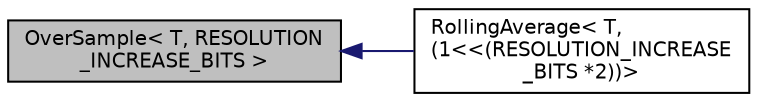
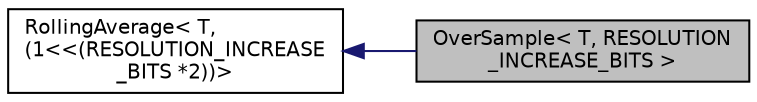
(388, 51) -> (390, 51)
